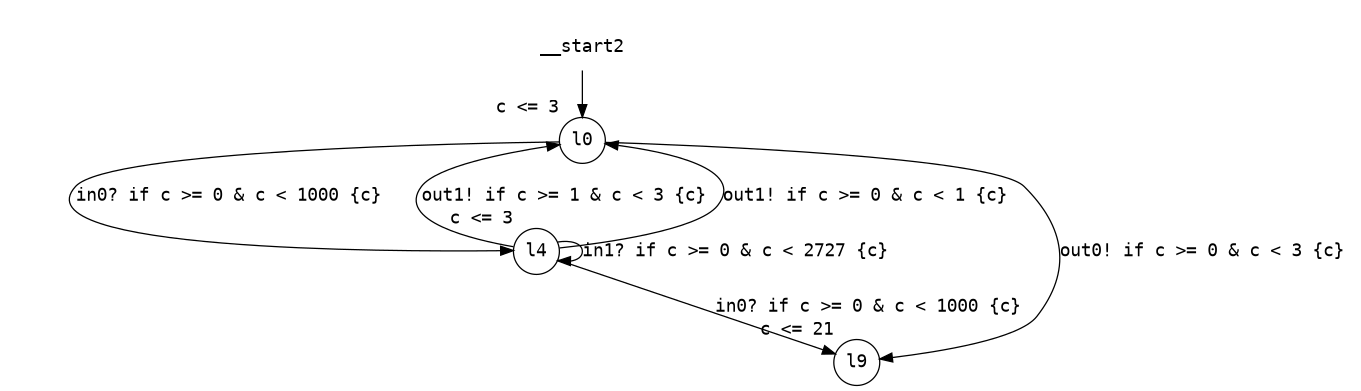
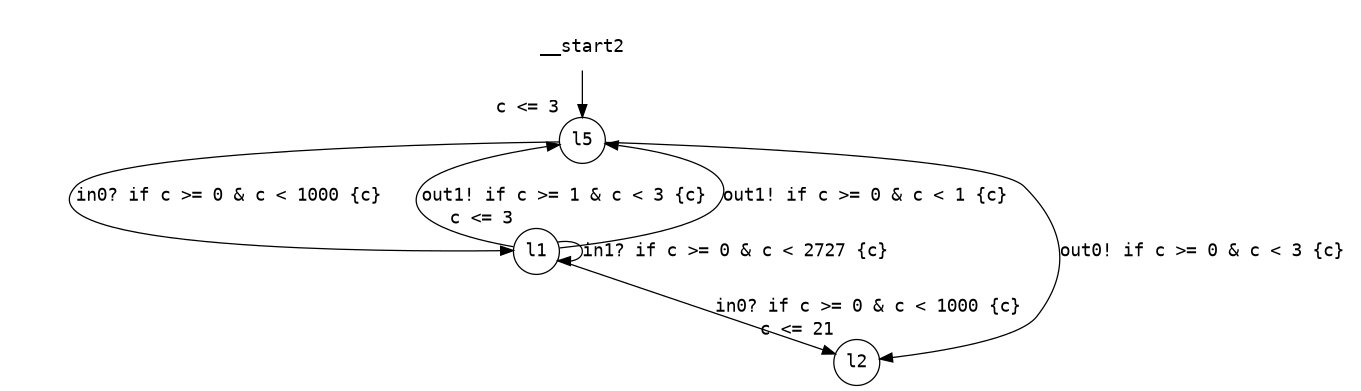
(582, 140) -> (582, 140)
(536, 251) -> (536, 251)
(857, 362) -> (857, 362)
